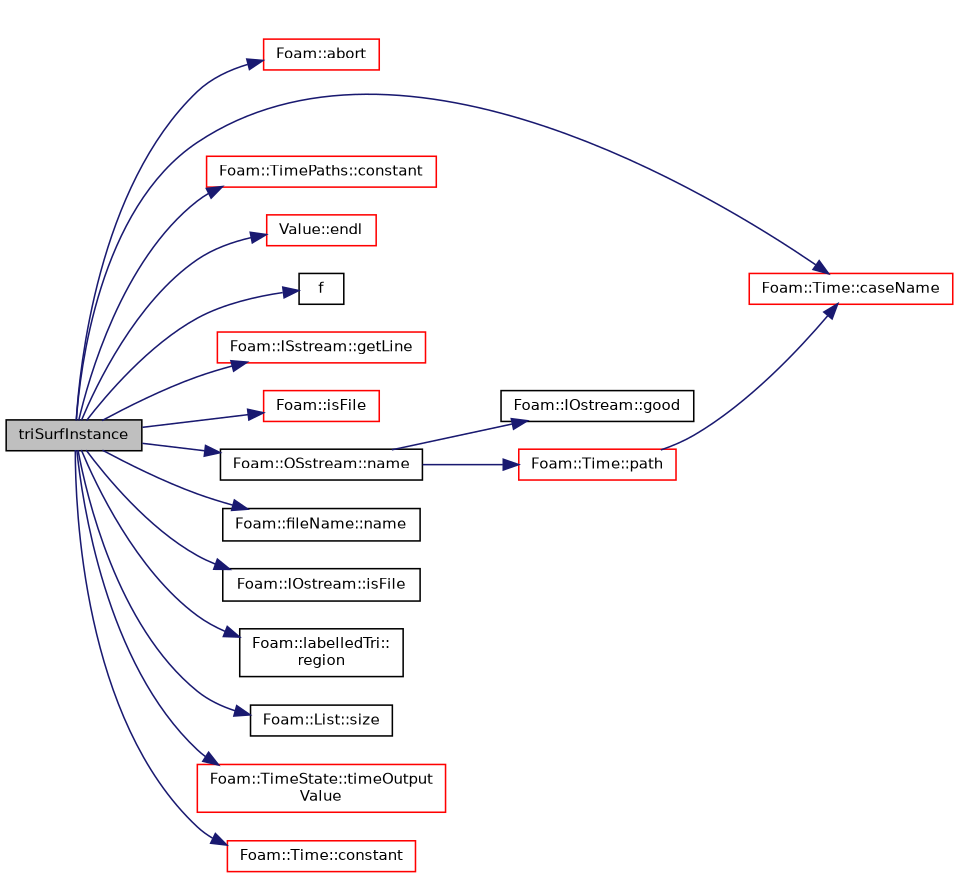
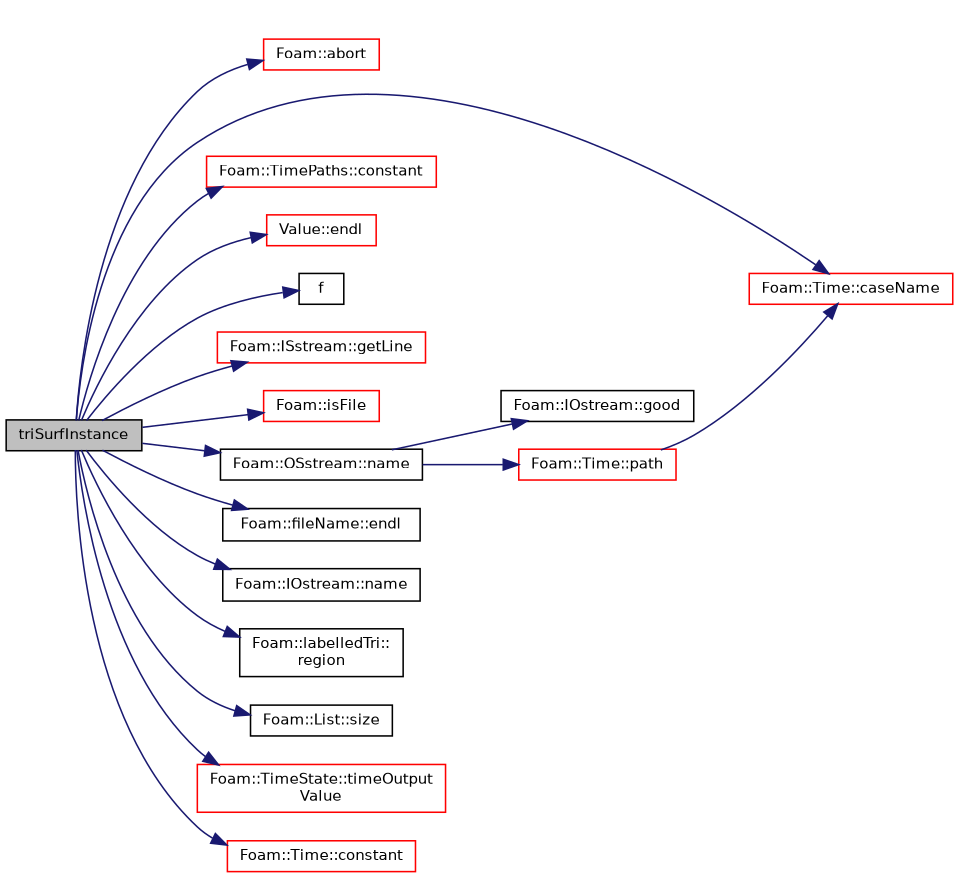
(321, 525) -> (321, 525)
(321, 585) -> (321, 585)
